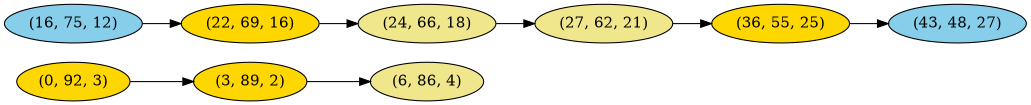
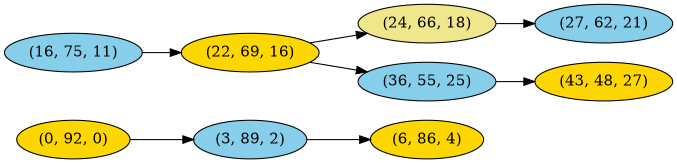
(73, 24) -> (73, 53)
(604, 24) -> (604, 24)
(687, 24) -> (333, 66)
(781, 24) -> (427, 82)
(957, 24) -> (604, 82)
(73, 82) -> (73, 140)
(250, 82) -> (250, 140)
(427, 82) -> (427, 140)
